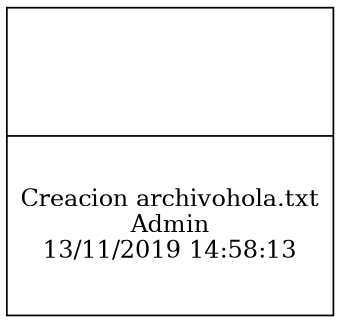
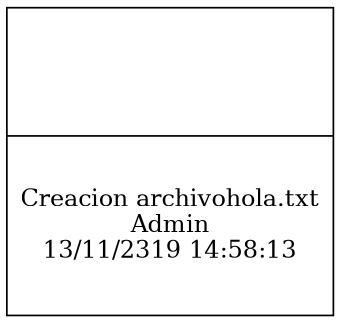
(170, 250) -> (170, 250)
